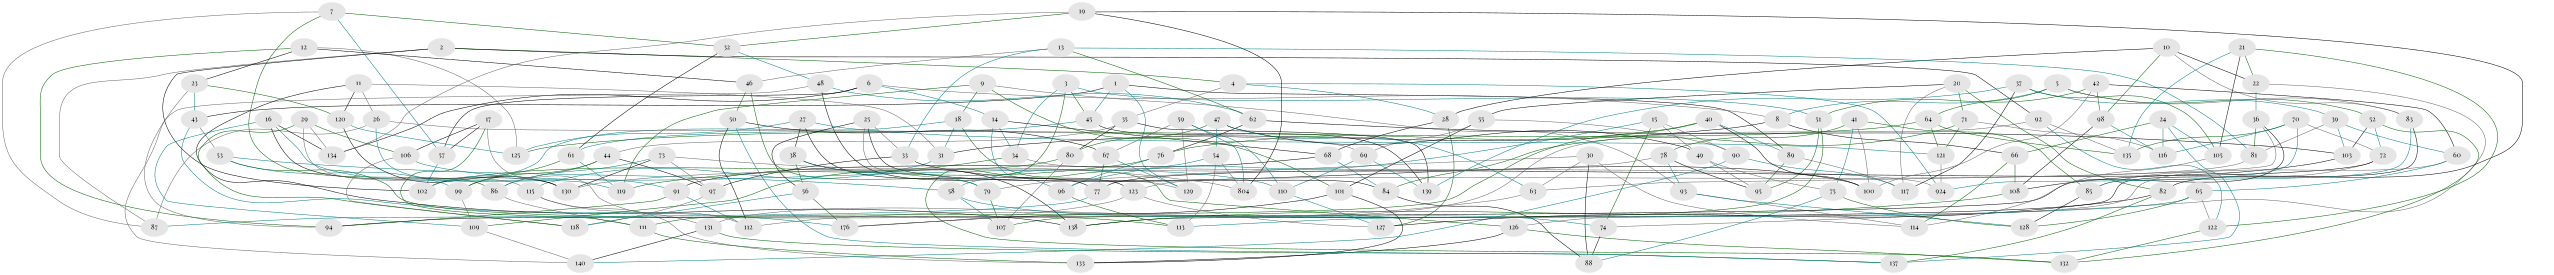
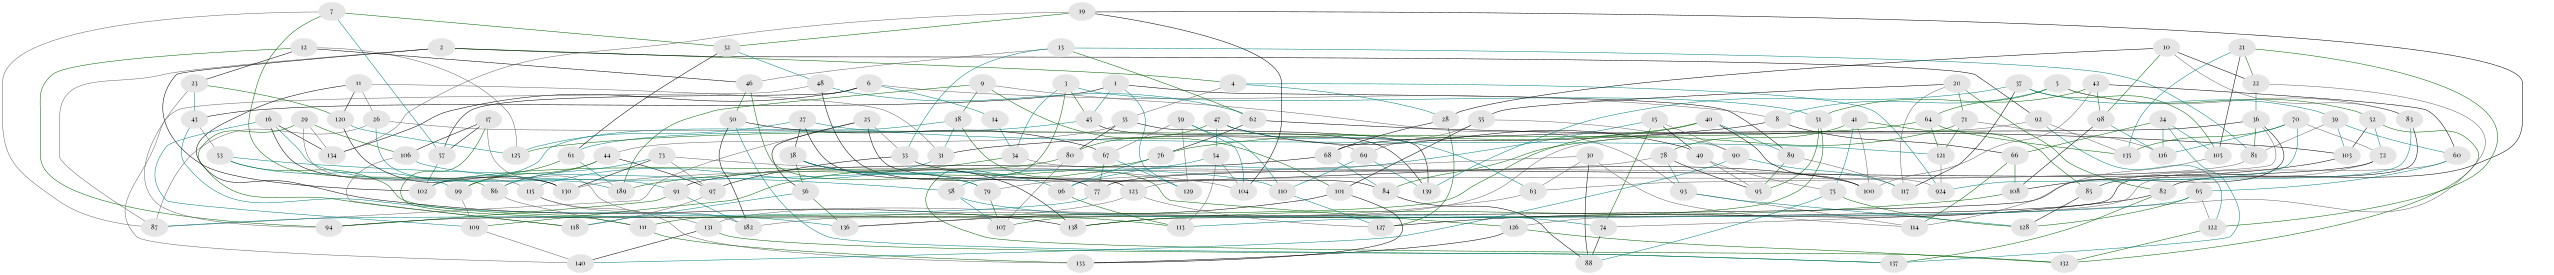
(1161, 138) -> (1994, 131)
(1677, 138) -> (1677, 138)
(993, 155) -> (927, 174)
(1004, 180) -> (519, 207)
(622, 192) -> (622, 192)
(1244, 192) -> (1244, 192)
(748, 228) -> (748, 228)
(845, 228) -> (845, 228)
